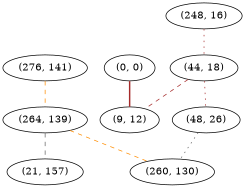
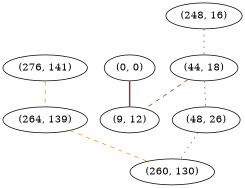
(45, 172) -> none
